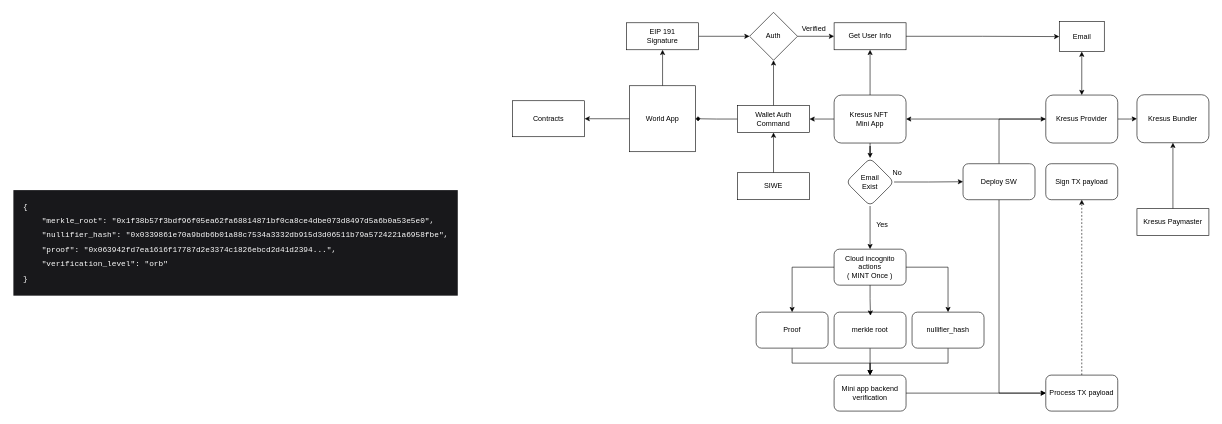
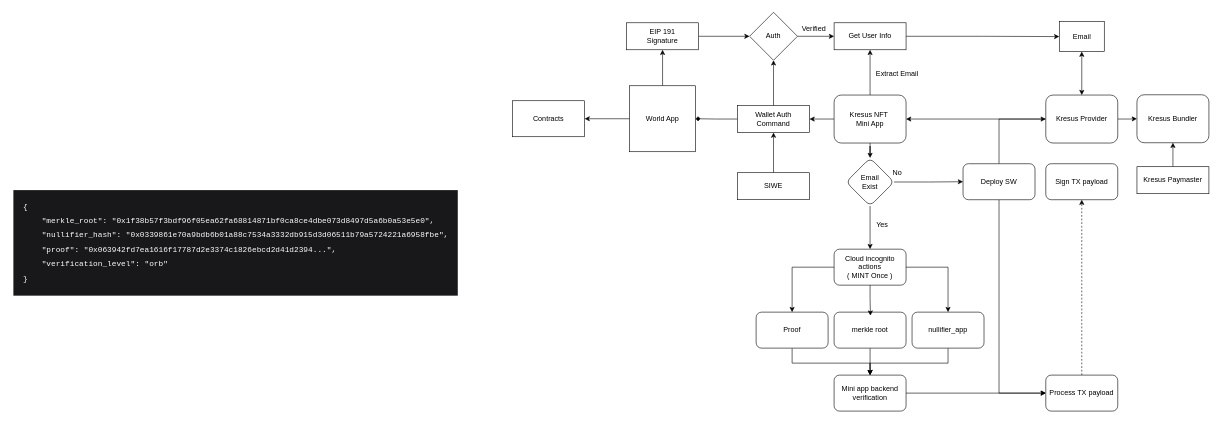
none -> (897, 74)
(1173, 222) -> (1173, 180)
(948, 330) -> (948, 330)
